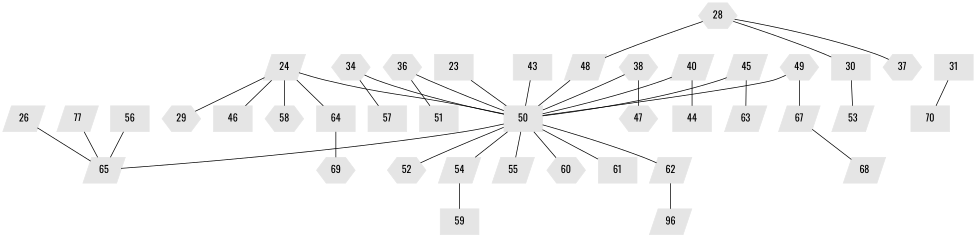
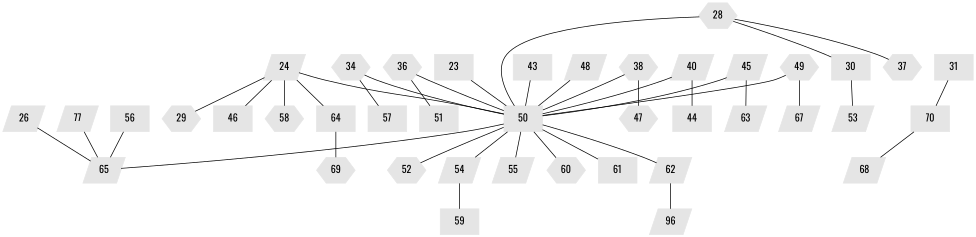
(654, 39) -> (573, 29)
(832, 144) -> (897, 145)
